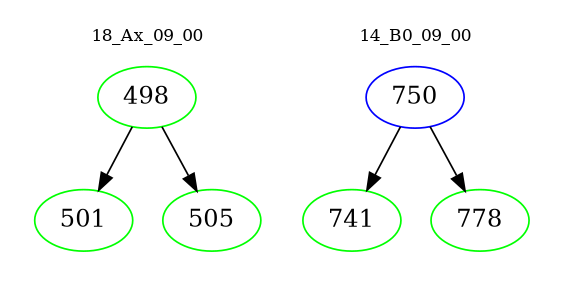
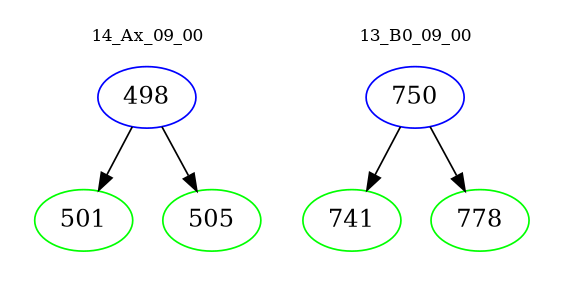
(148, 37) -> (148, 37)
(416, 37) -> (416, 37)
(147, 97) -> (147, 97)
